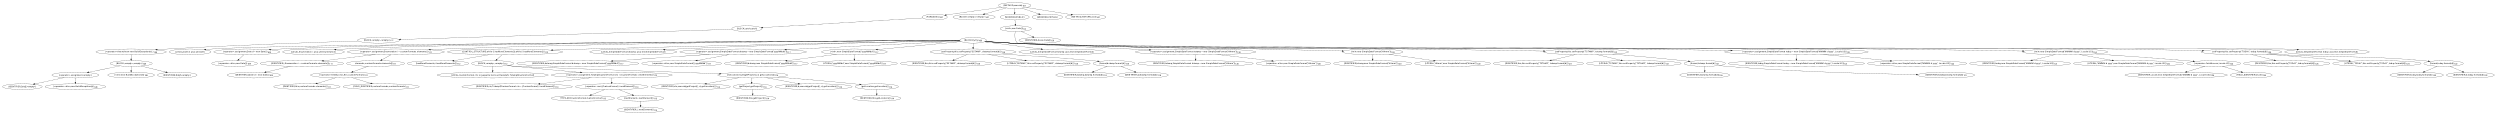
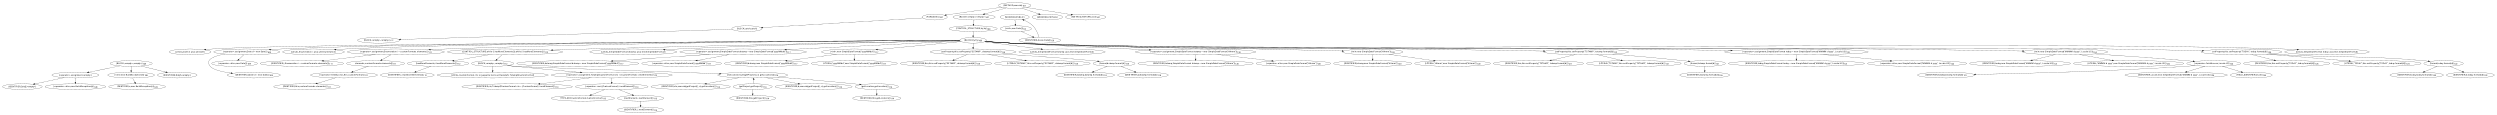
(1015, 10) -> (1034, 27)
none -> (973, 29)
(1651, 48) -> (1641, 46)
(131, 52) -> none
(278, 69) -> (210, 66)
(1817, 72) -> (2085, 71)
none -> (407, 75)
(752, 80) -> (754, 82)
none -> (137, 87)
(381, 87) -> none
